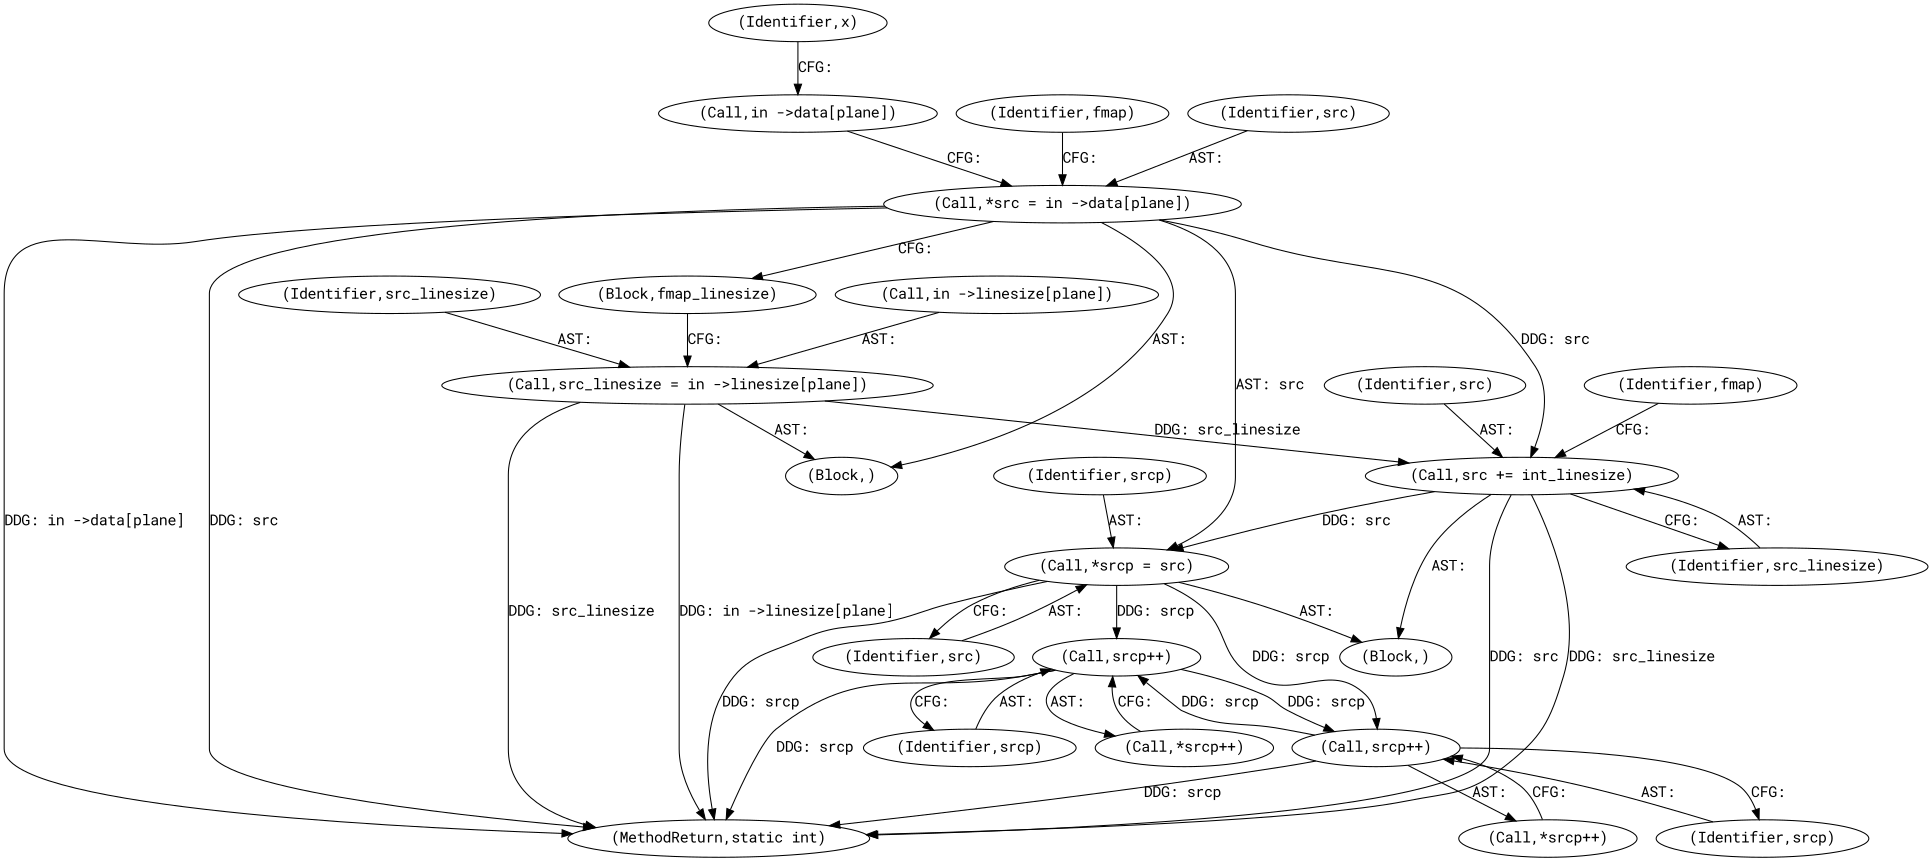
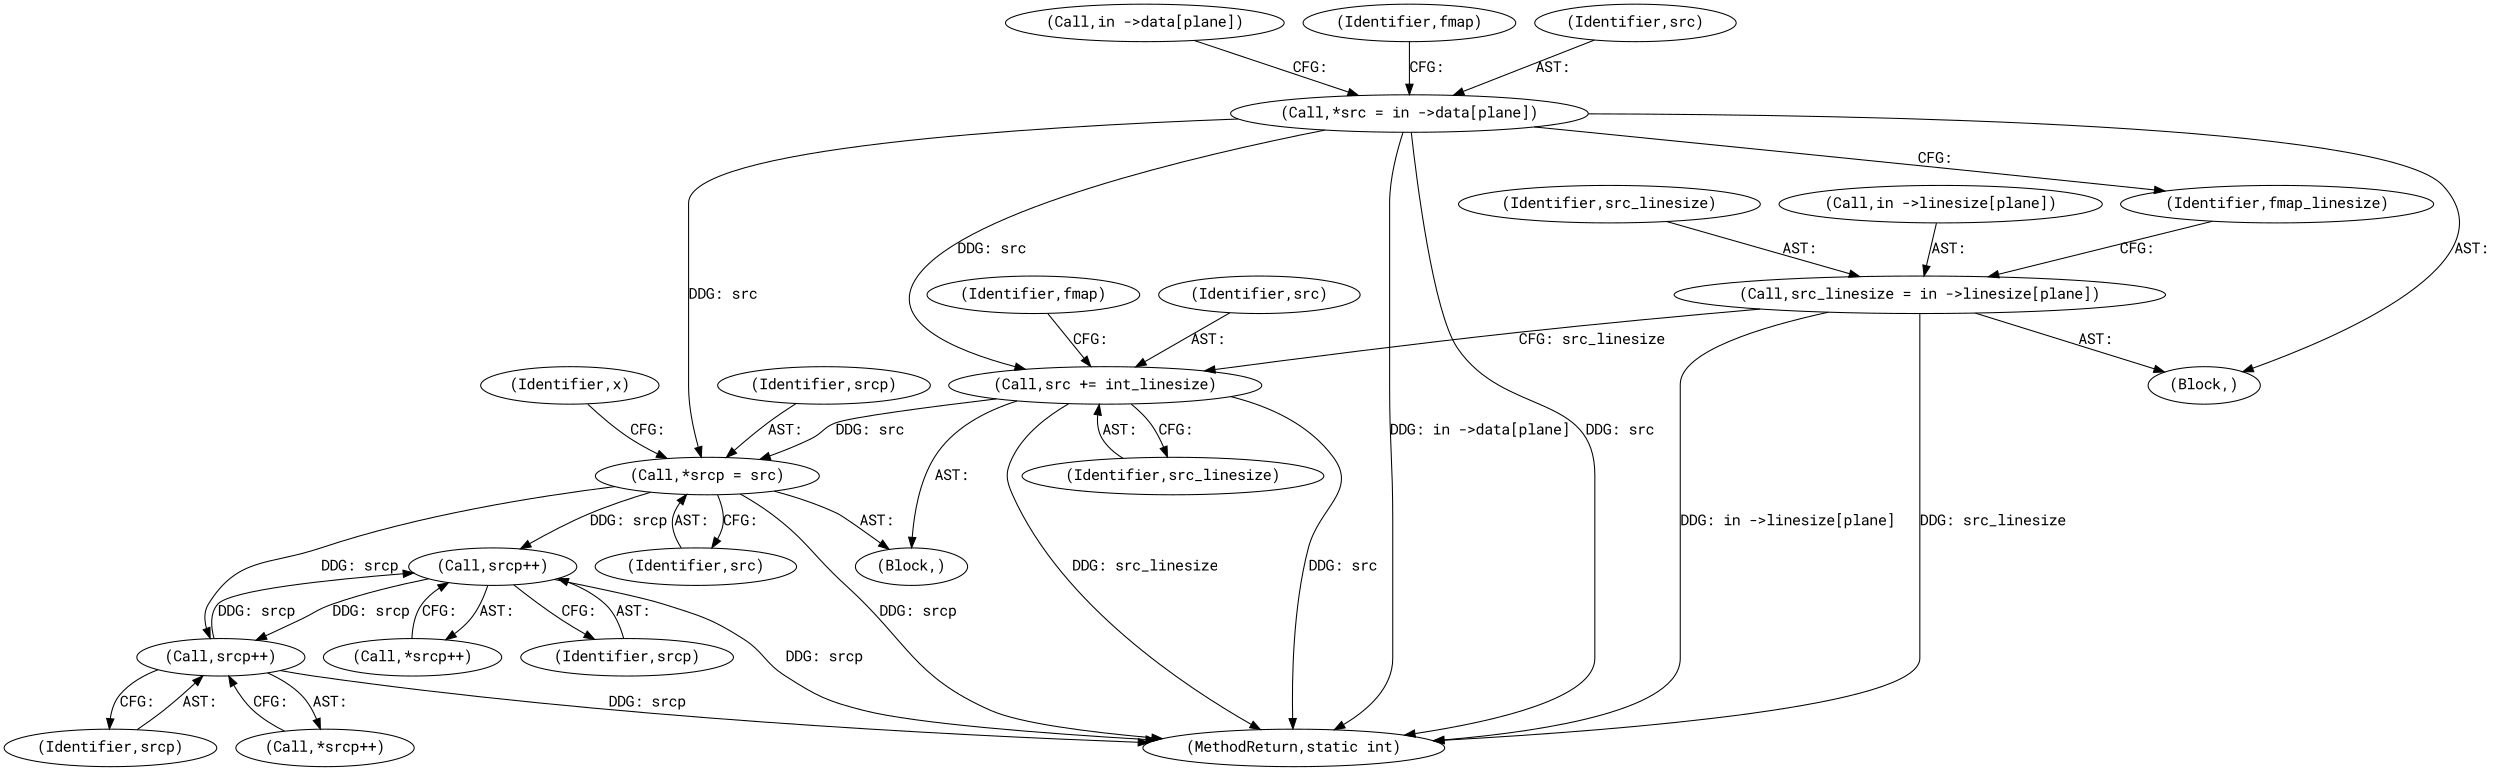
(798, 63) -> (621, 432)
(688, 295) -> (2277, 204)
(1270, 385) -> (723, 295)
(1228, 431) -> (1592, 340)
